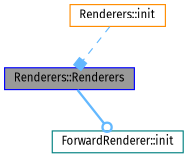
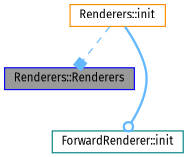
(91, 107) -> (146, 74)
